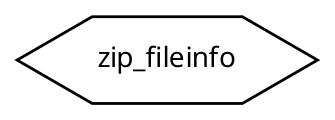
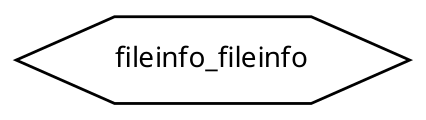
(167, 60) -> (213, 60)
